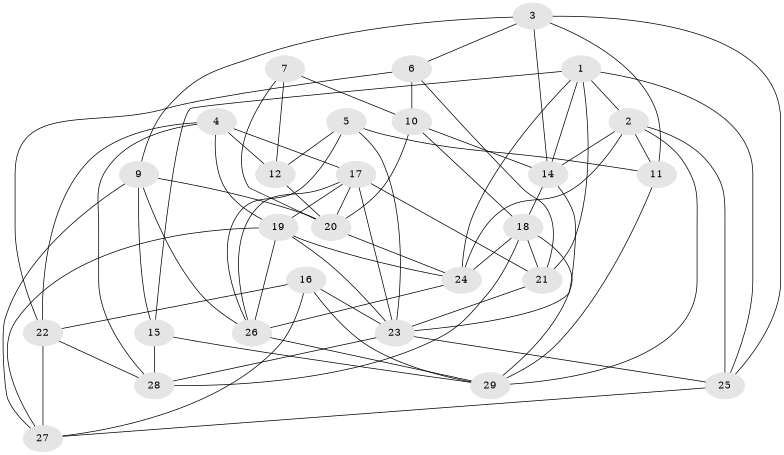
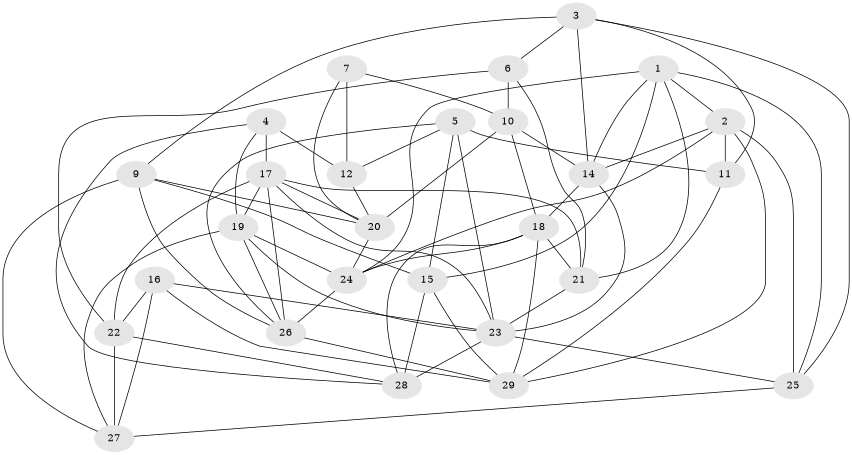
(73, 182) -> (161, 232)
none -> (441, 201)
